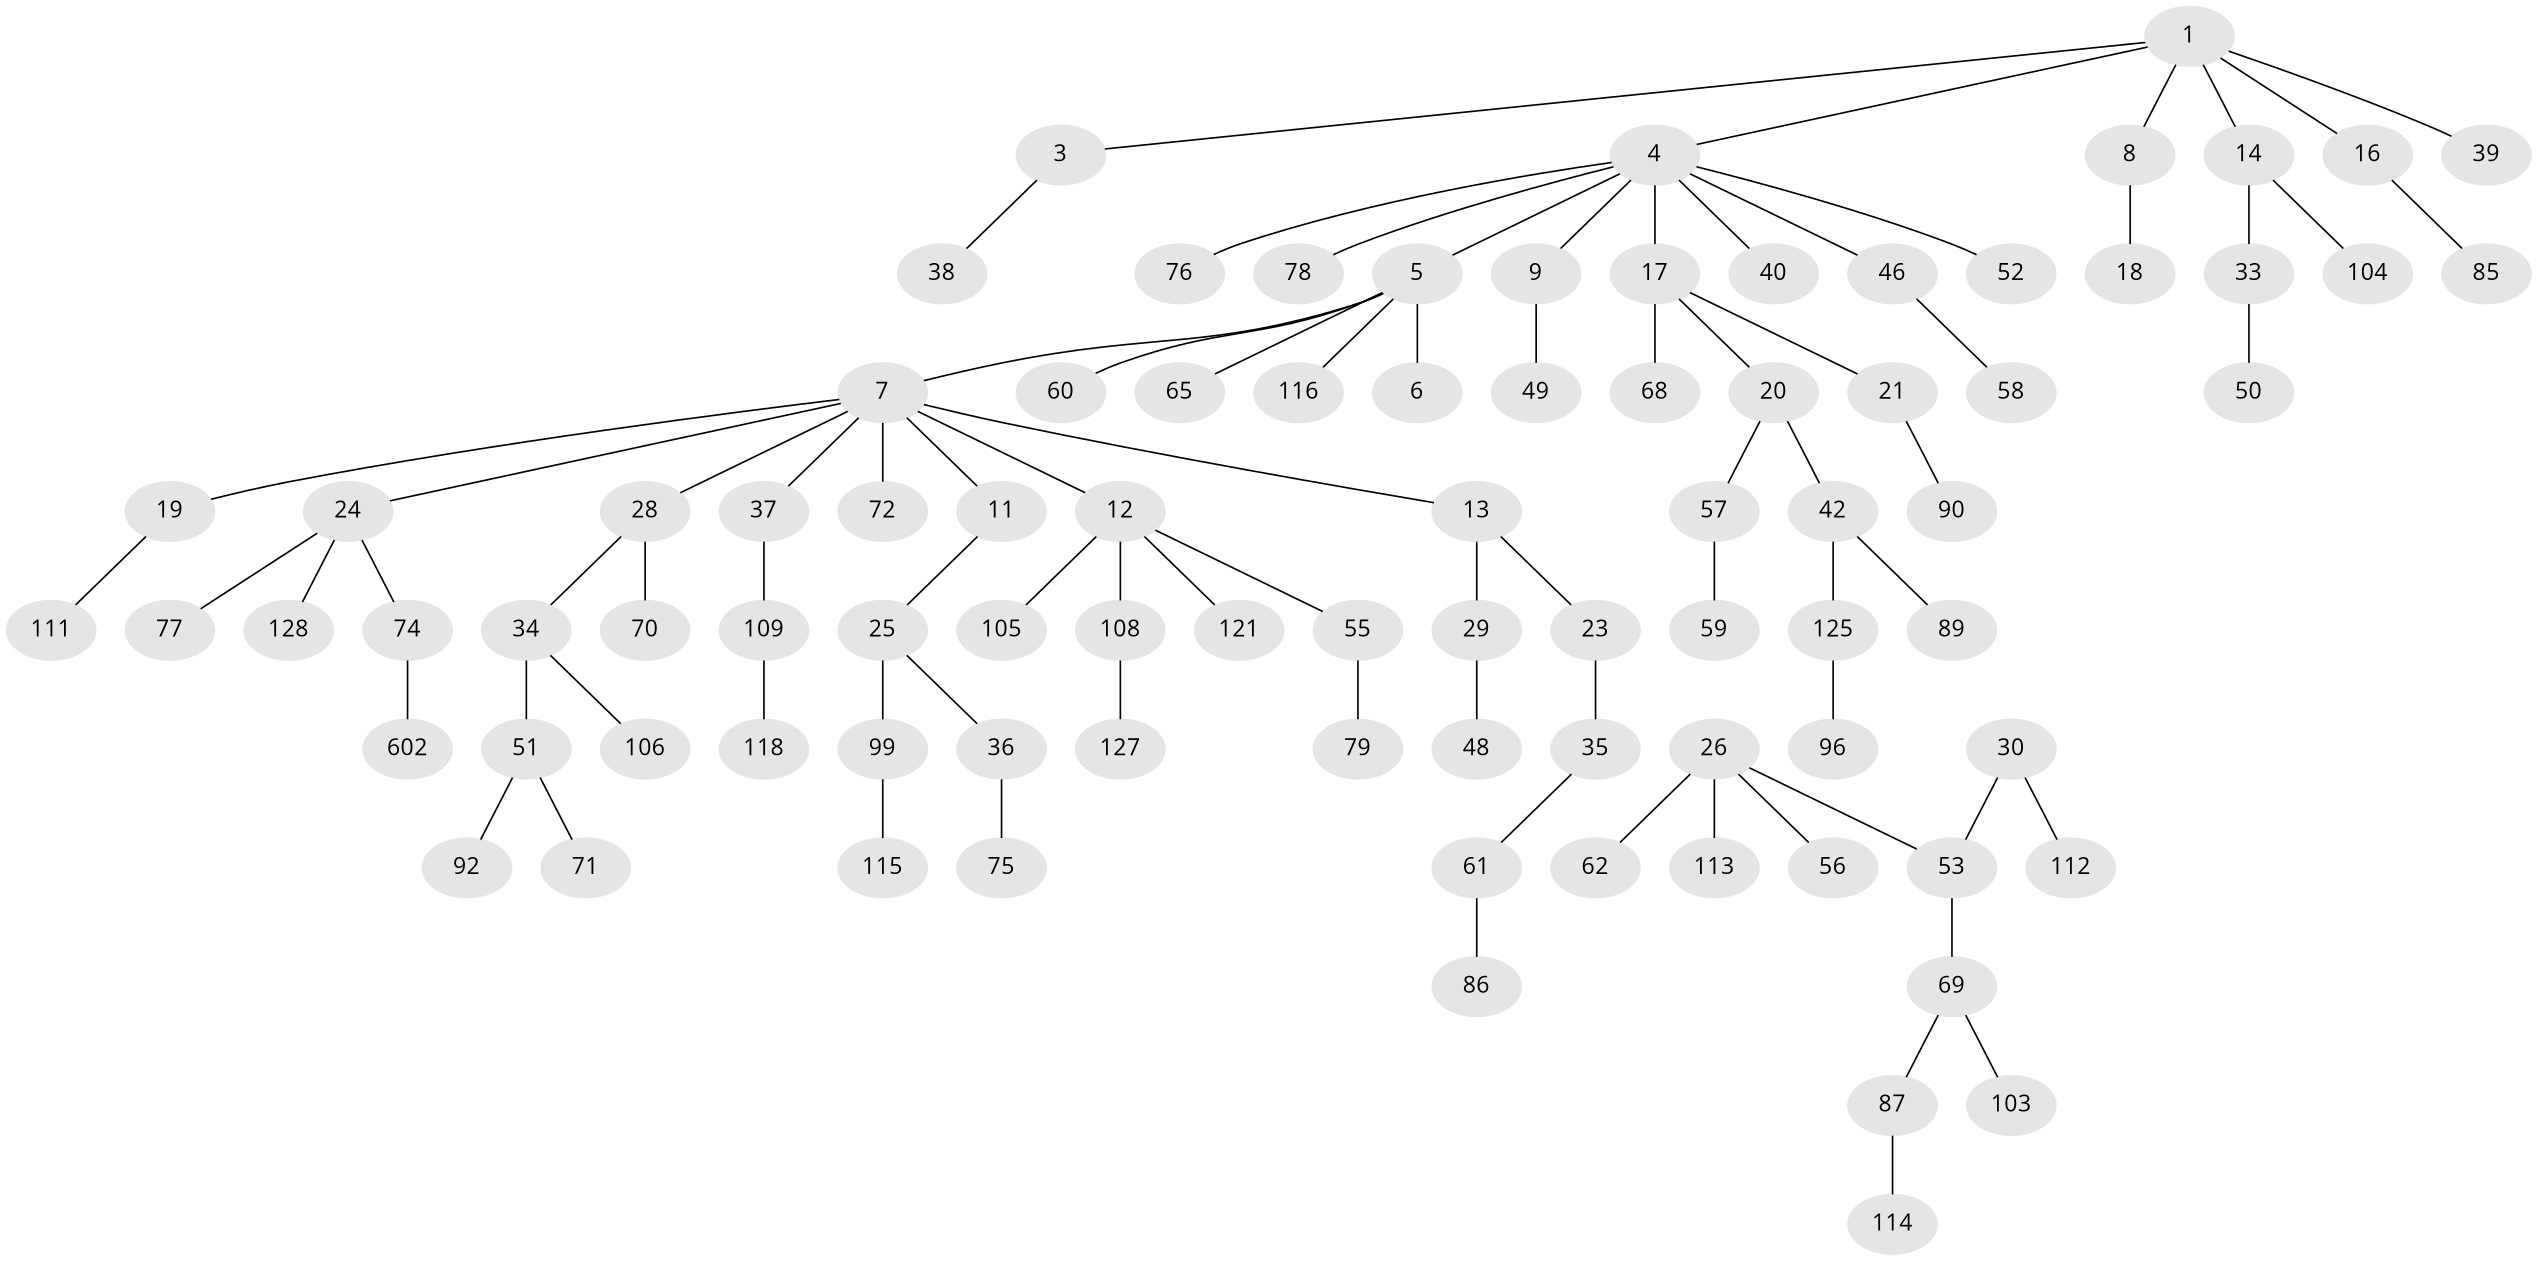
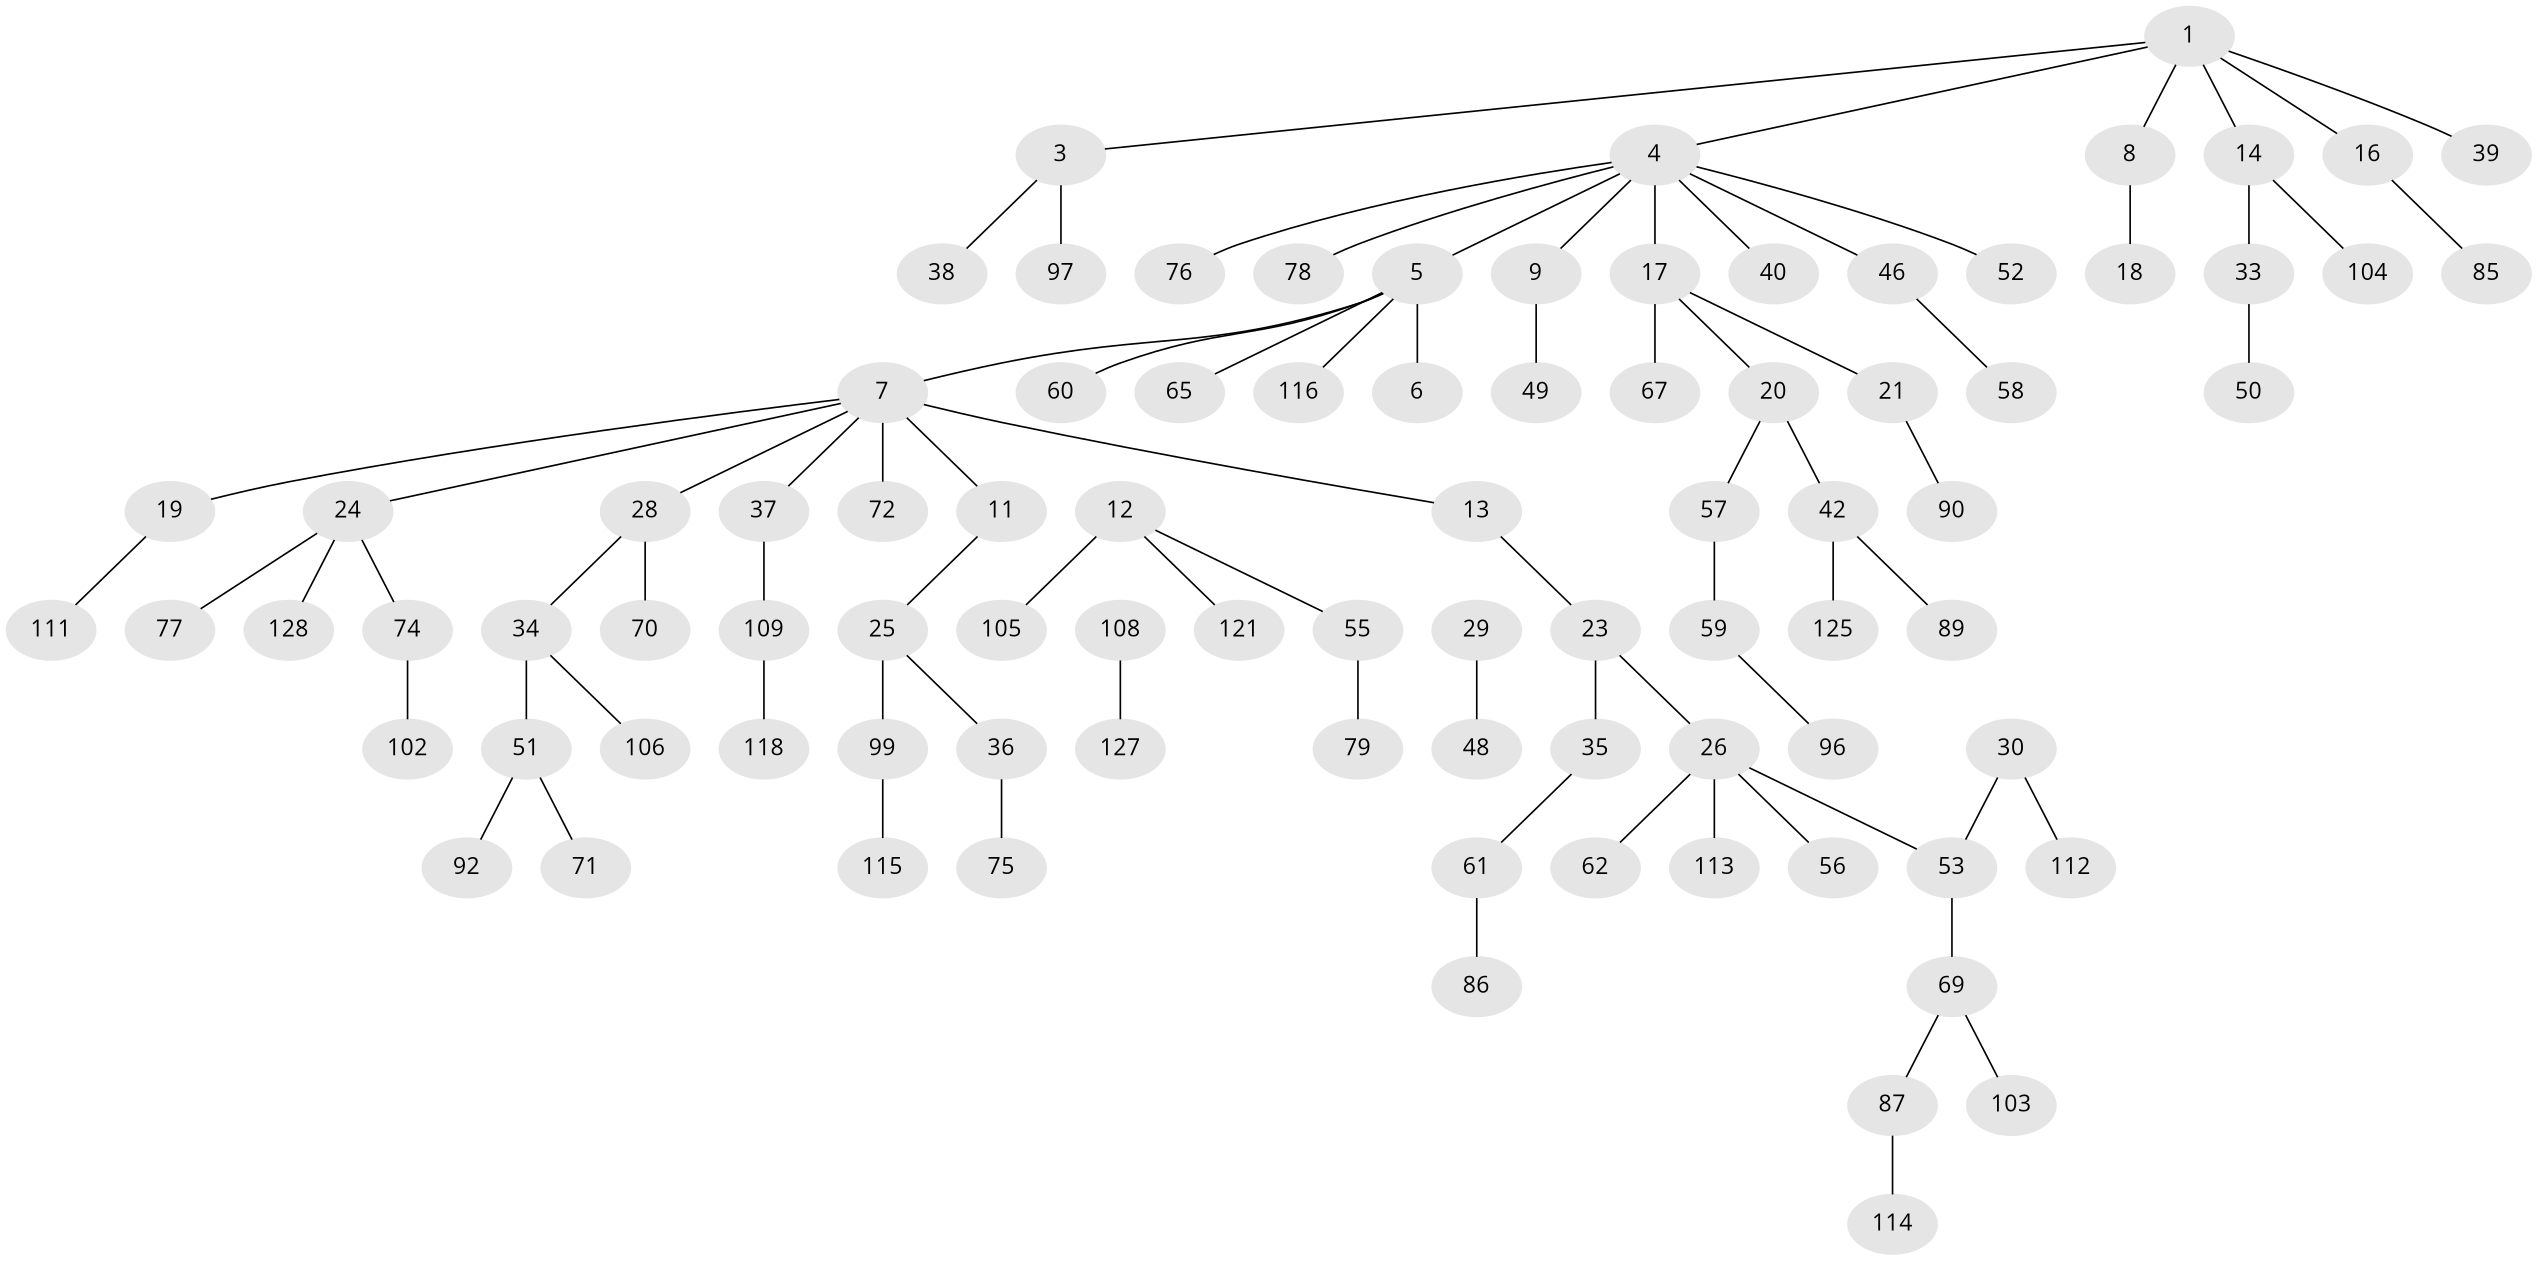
none -> (1061, 274)
(1655, 393) -> (1655, 393)
(1001, 452) -> none
(1120, 571) -> none
(1477, 571) -> none
none -> (1655, 690)
(1833, 690) -> (1774, 690)
(408, 749) -> (408, 749)
